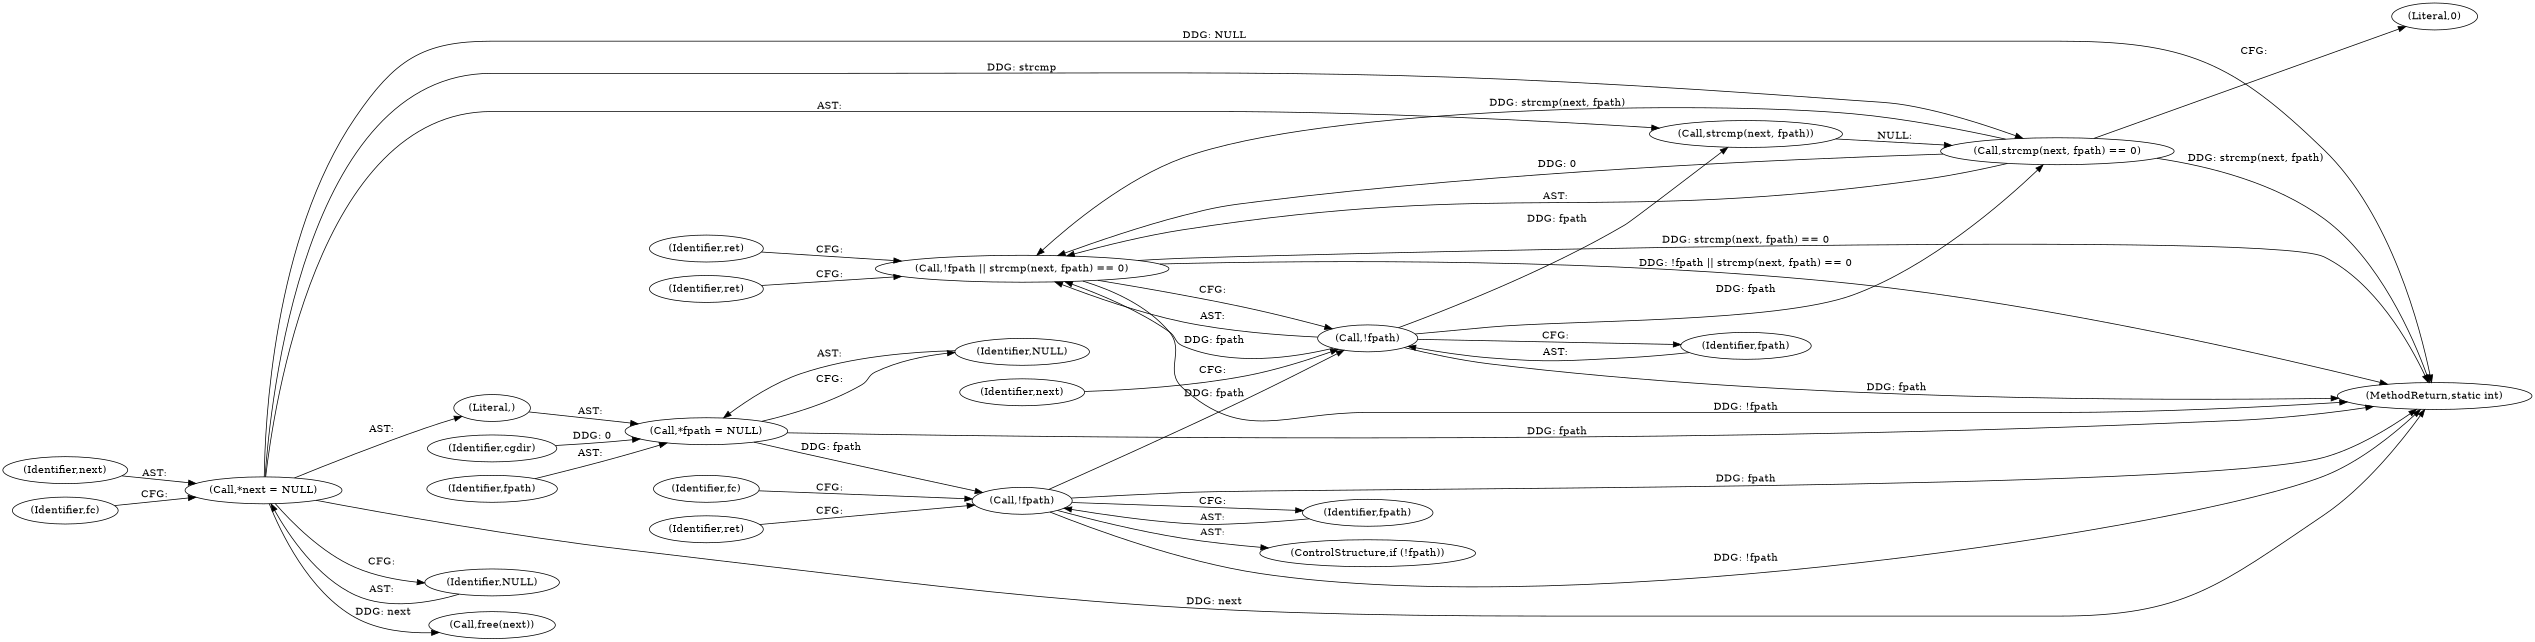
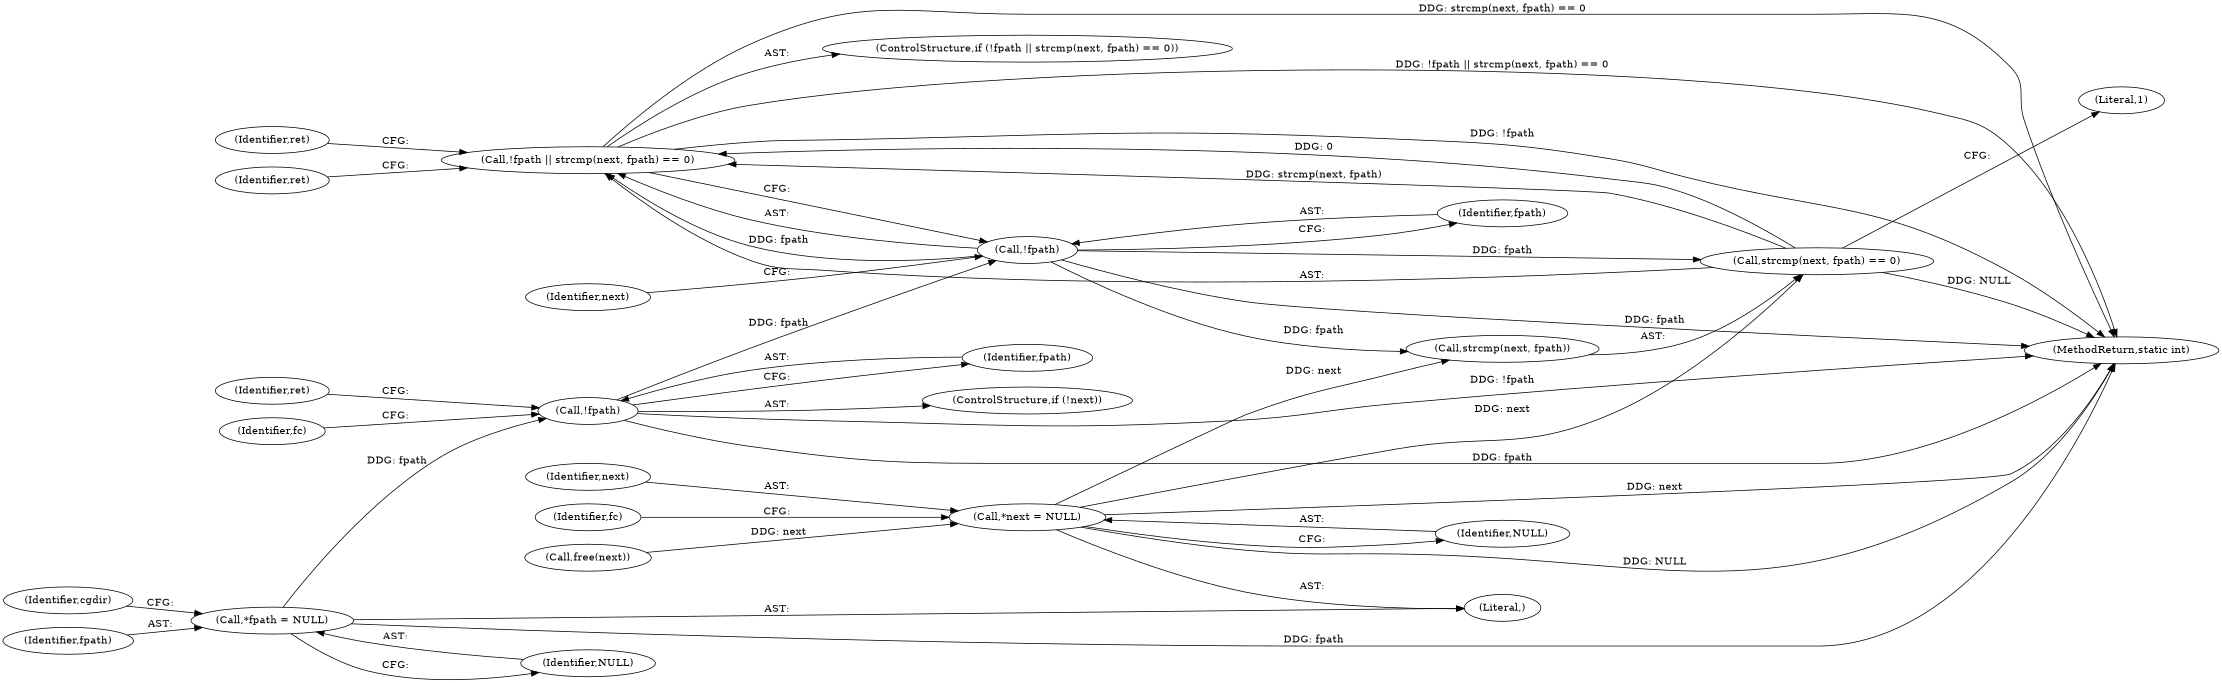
(2435, 16) -> (2122, 100)
none -> (1027, 49)
(1022, 68) -> (1503, 409)
(831, 106) -> (1314, 371)
(1897, 136) -> (1655, 337)
(2256, 158) -> (1979, 281)
(580, 417) -> (905, 614)
(592, 436) -> (162, 603)
(1368, 553) -> (1027, 401)
(329, 597) -> (798, 538)
